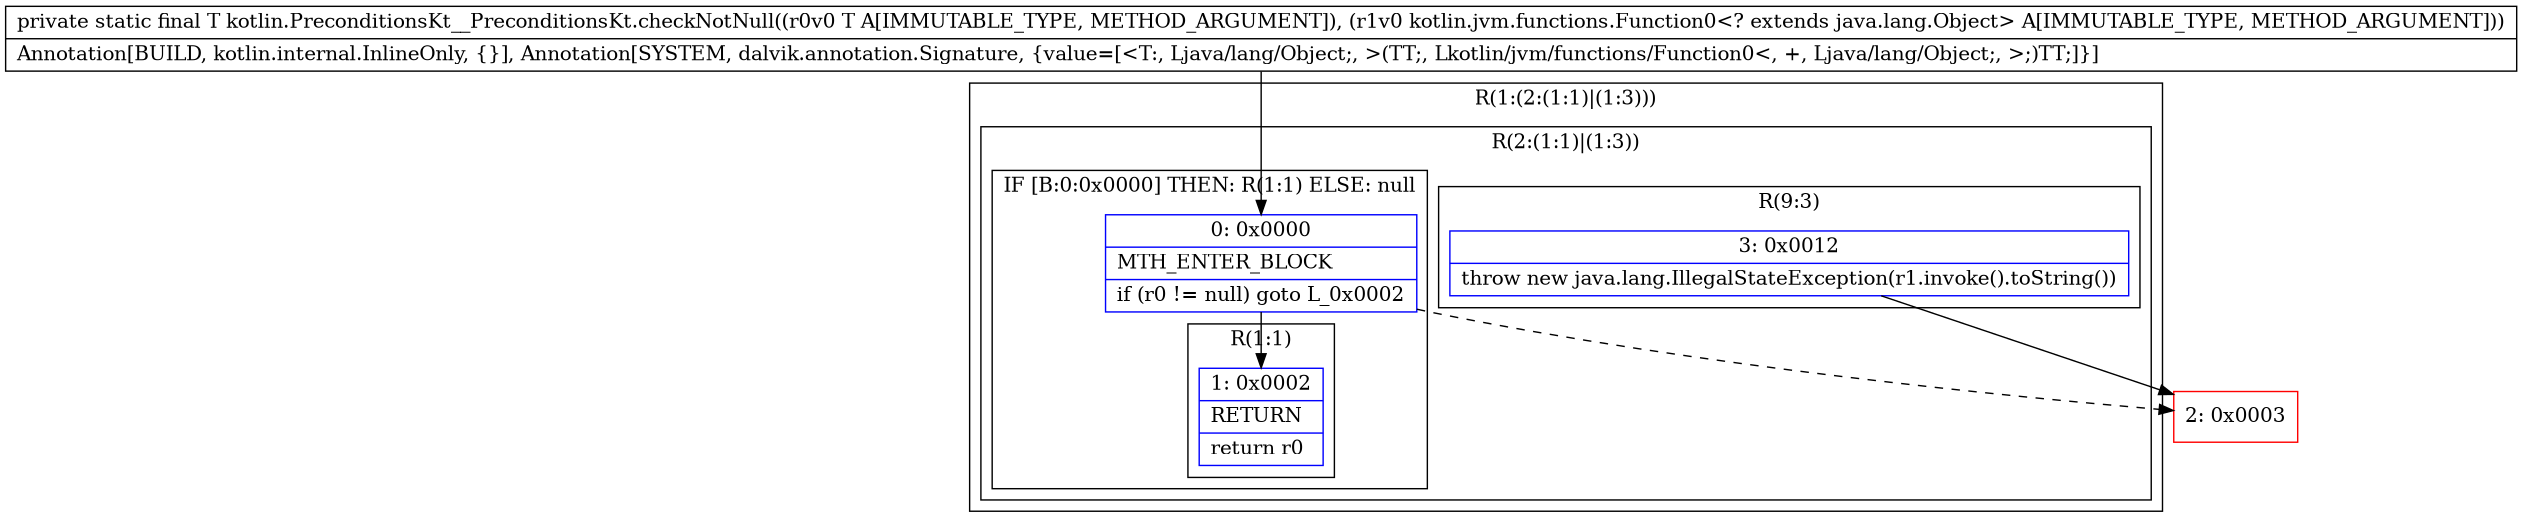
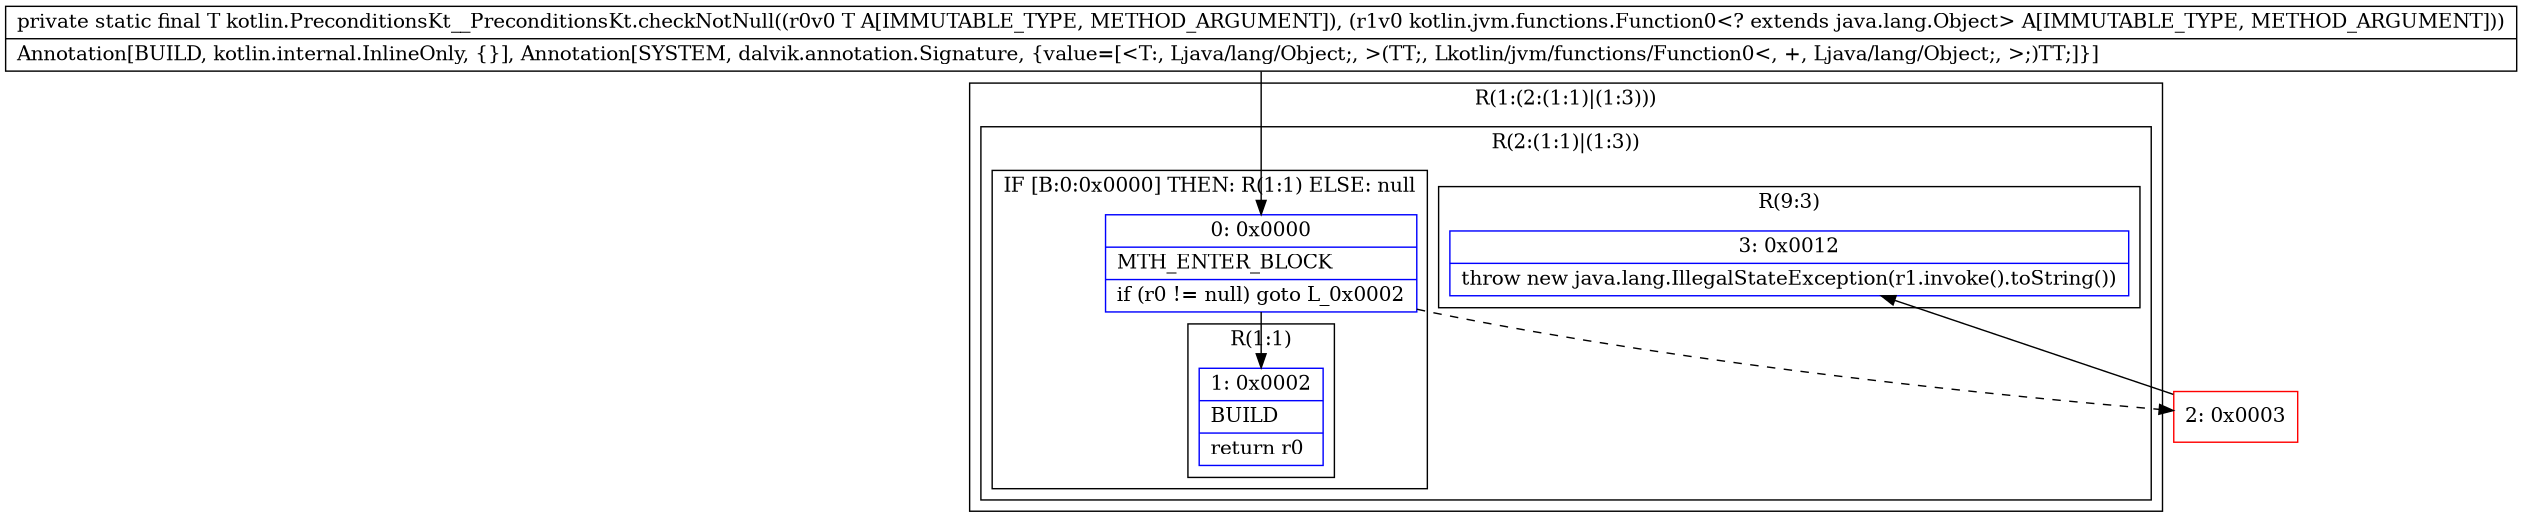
(2021, 343) -> (2034, 347)
(1256, 416) -> (1245, 416)
